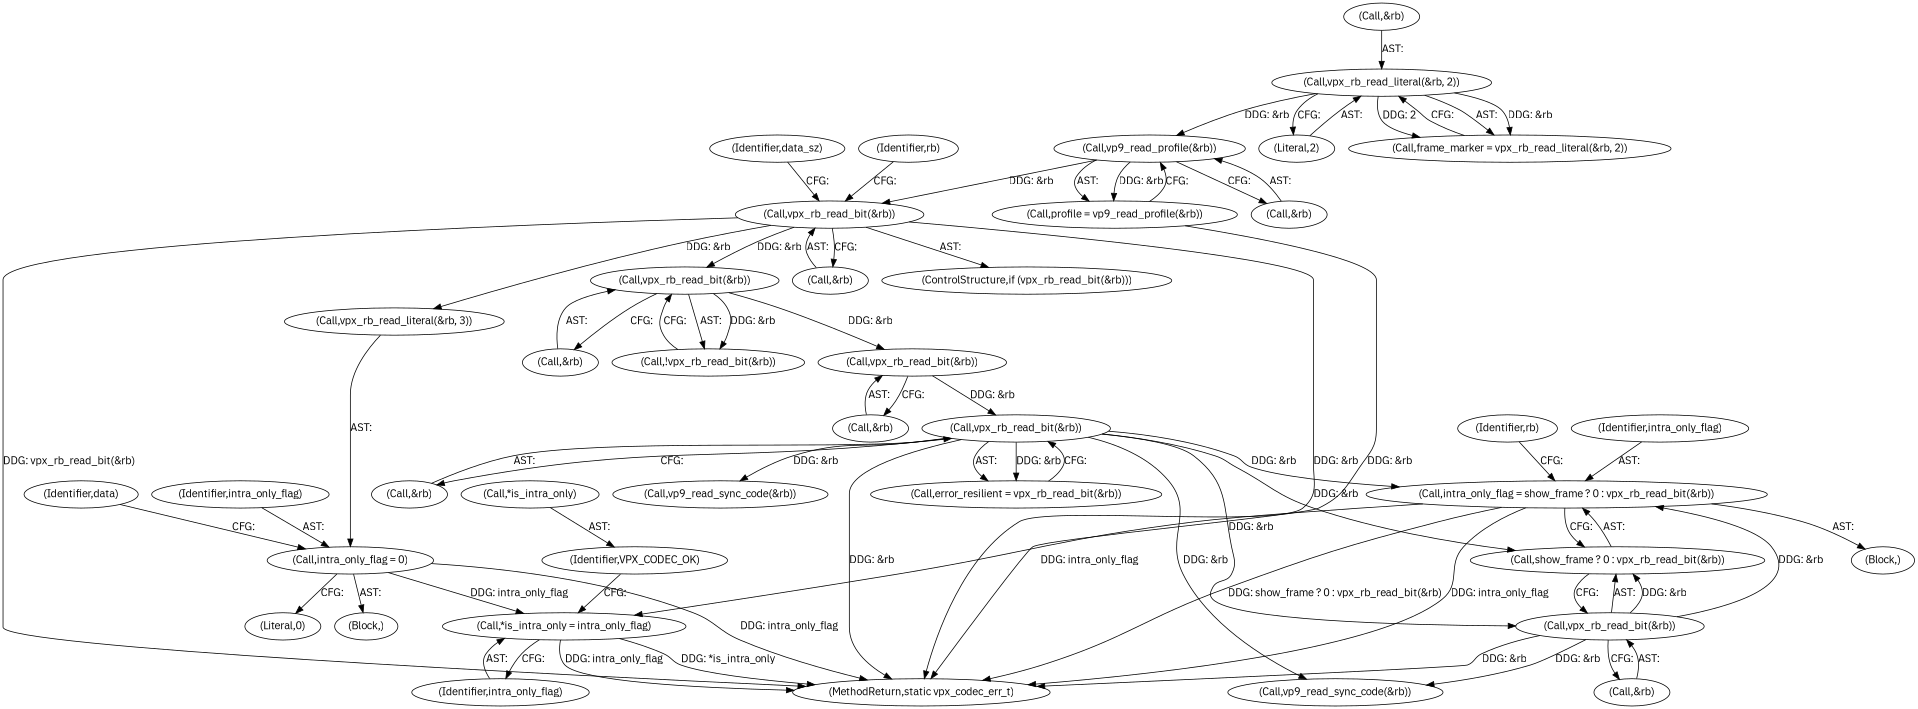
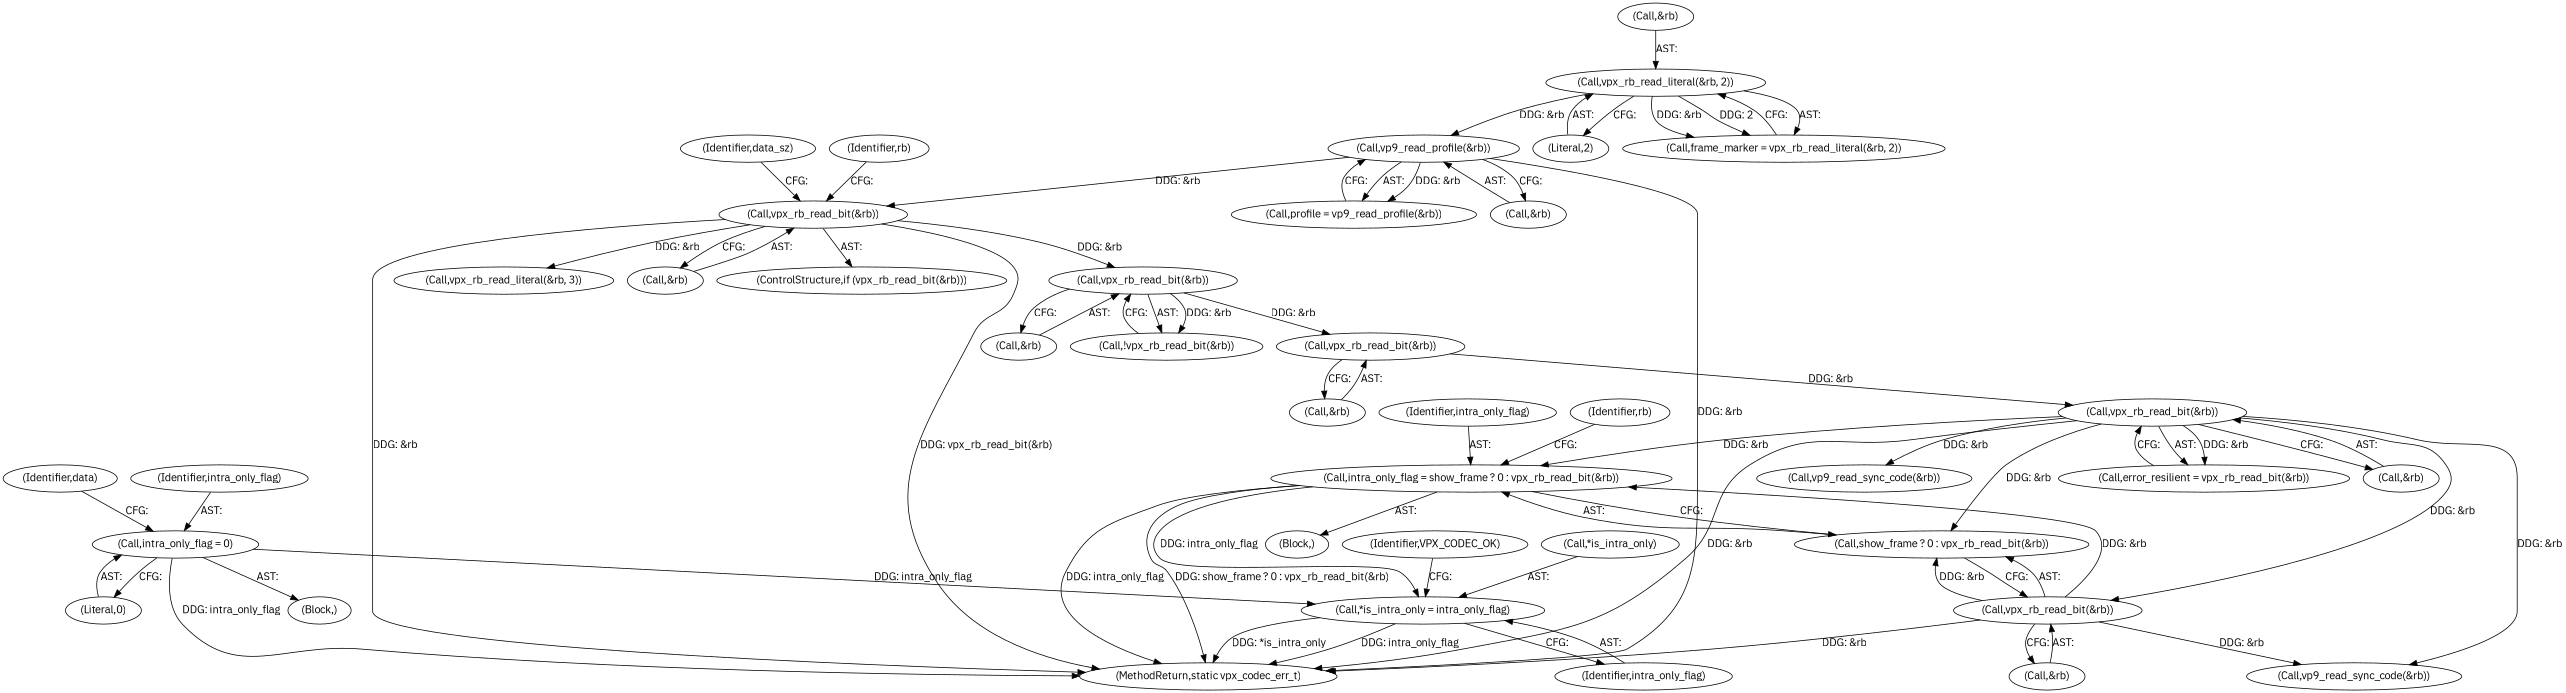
(350, 433) -> (99, 574)
(1339, 494) -> (1697, 483)
(579, 525) -> (1522, 576)
